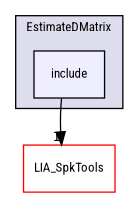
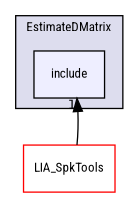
(60, 117) -> (78, 128)
